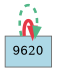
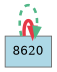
(28, 52) -> (28, 52)
